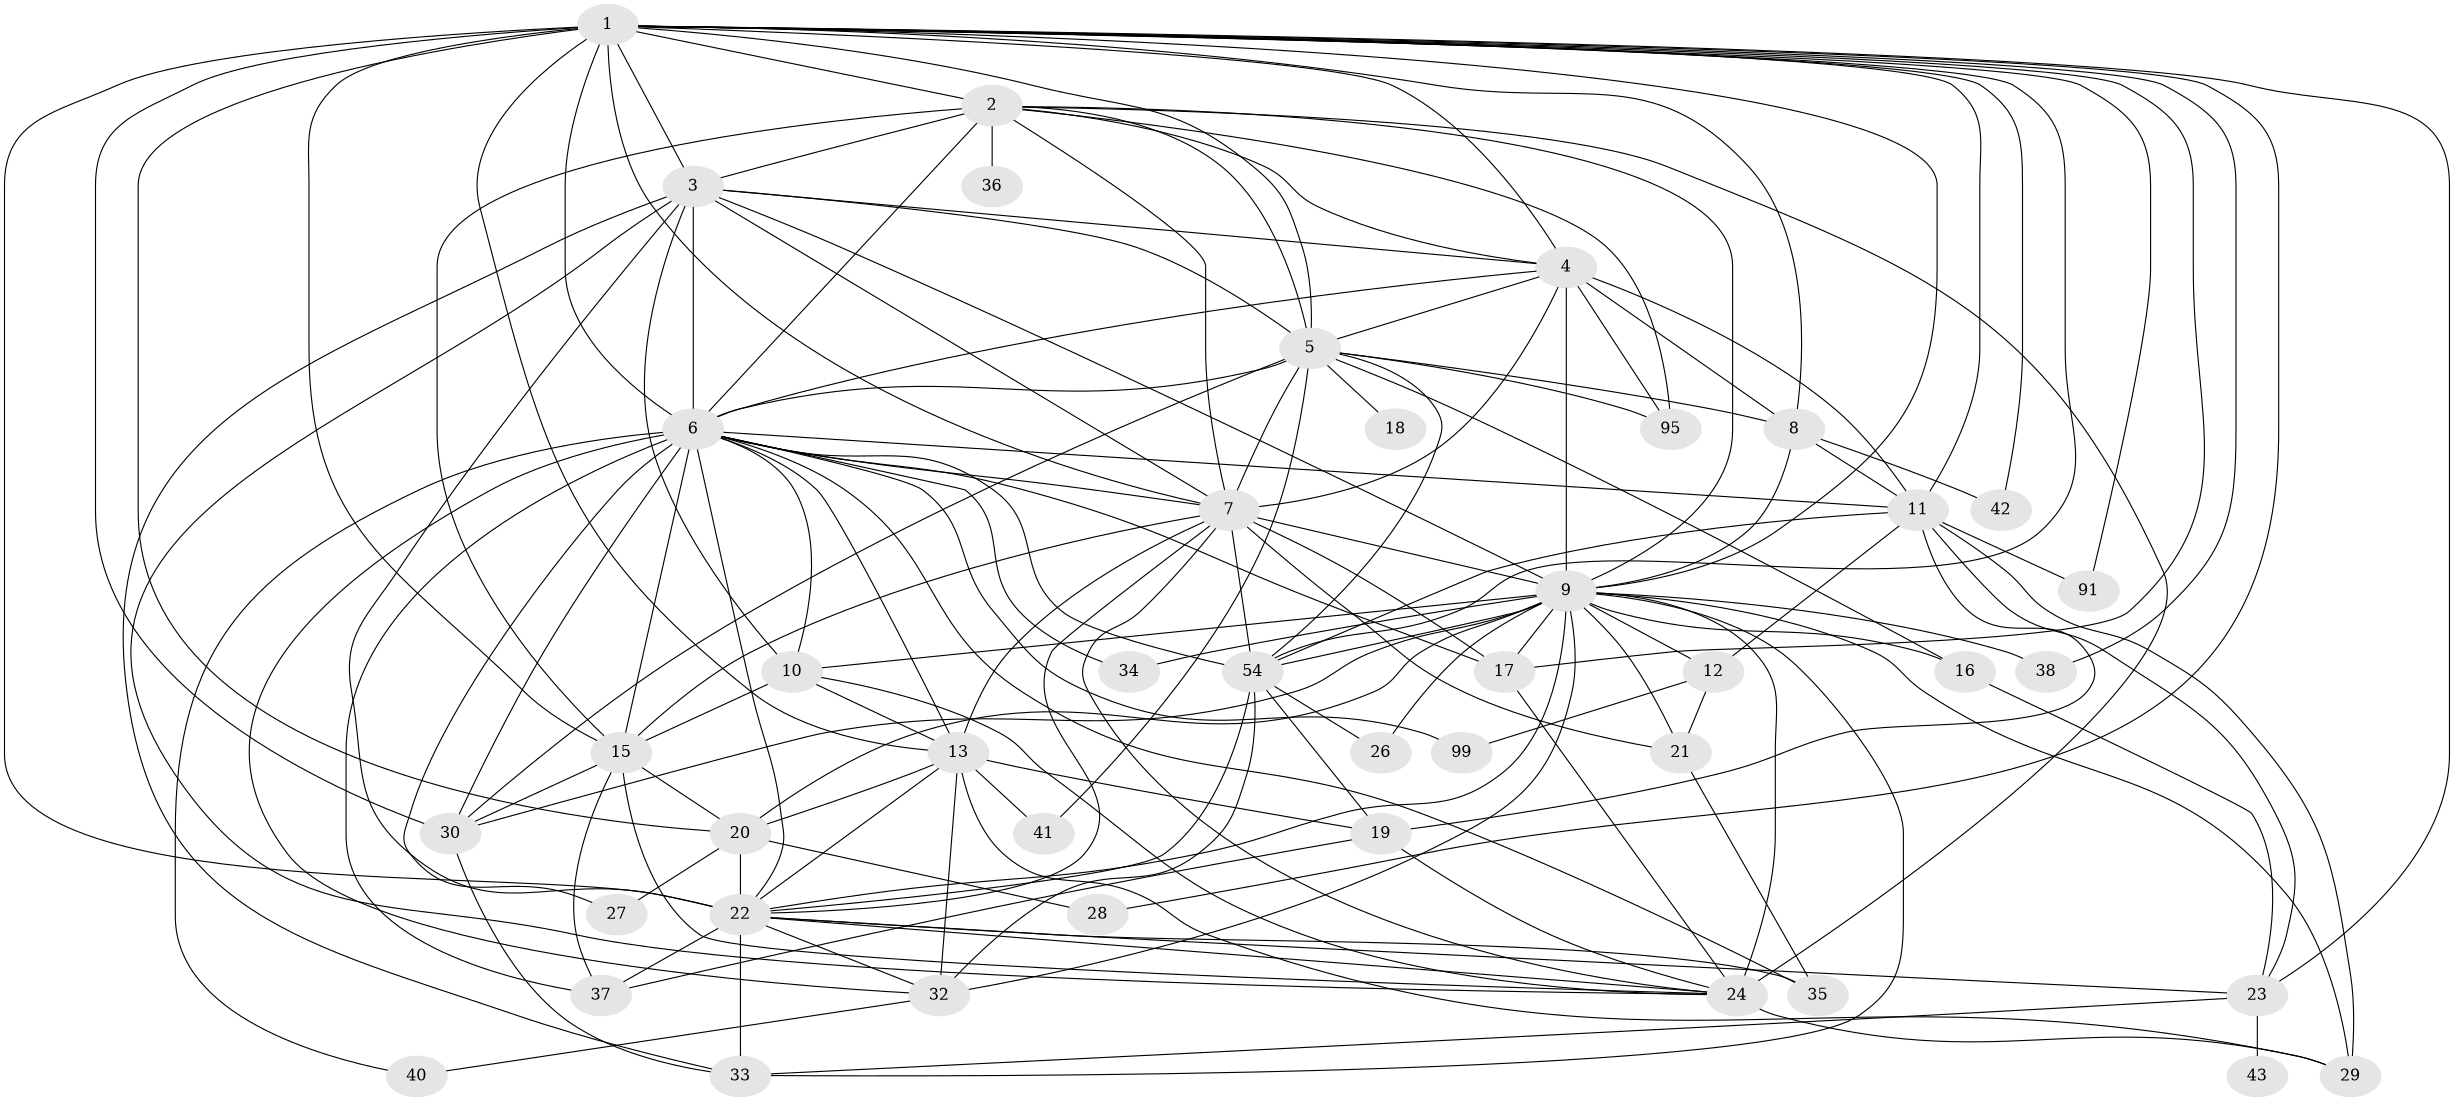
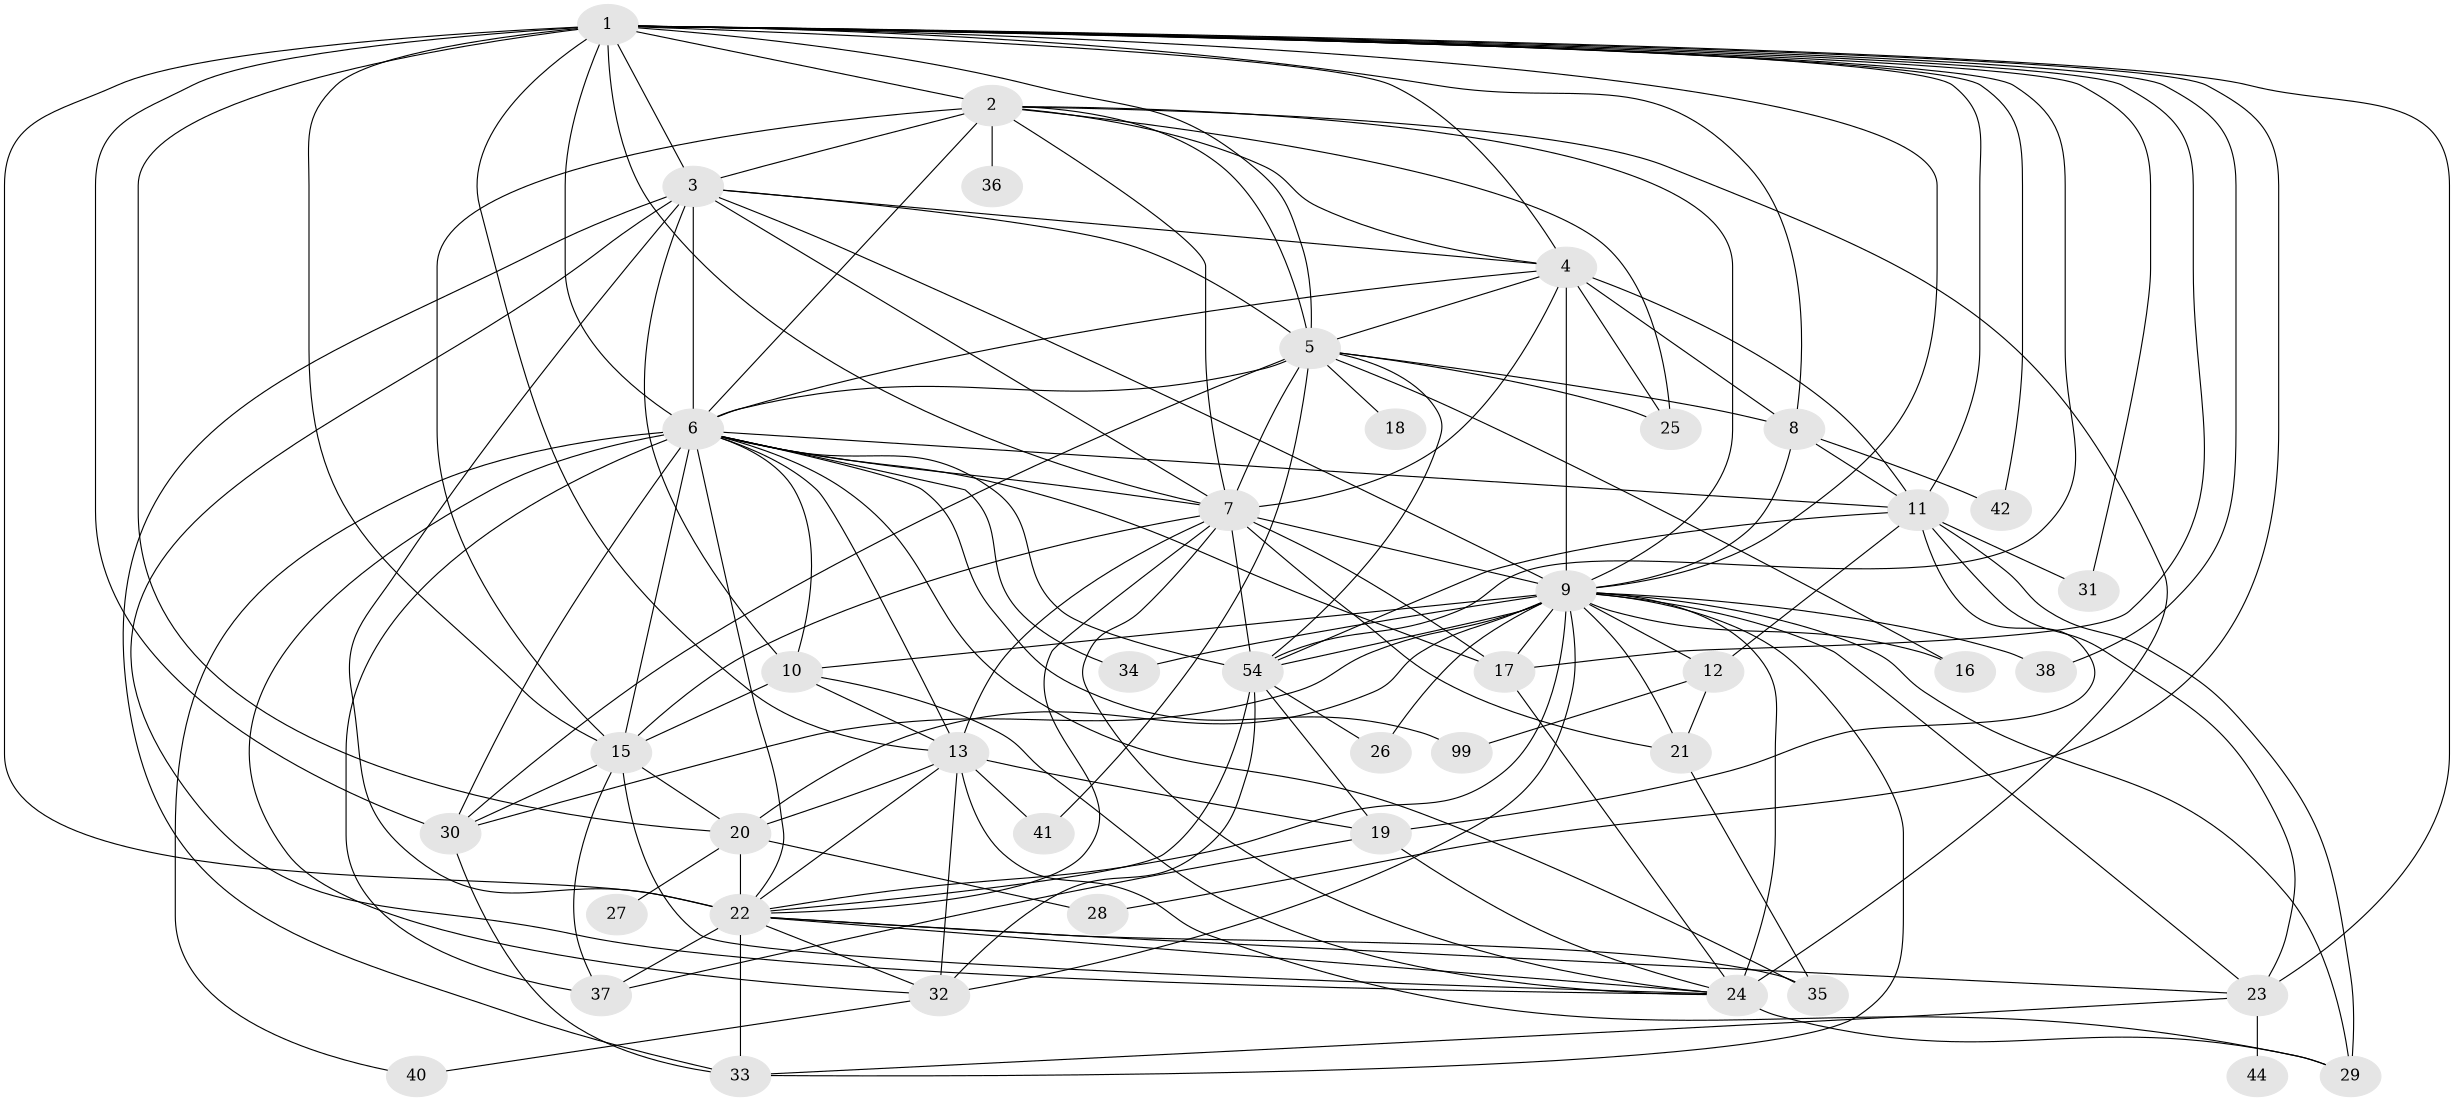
(1671, 429) -> (1671, 429)
(2089, 591) -> (2089, 591)
(455, 713) -> none
(2196, 784) -> (1942, 737)
(2257, 1076) -> (2257, 1076)
